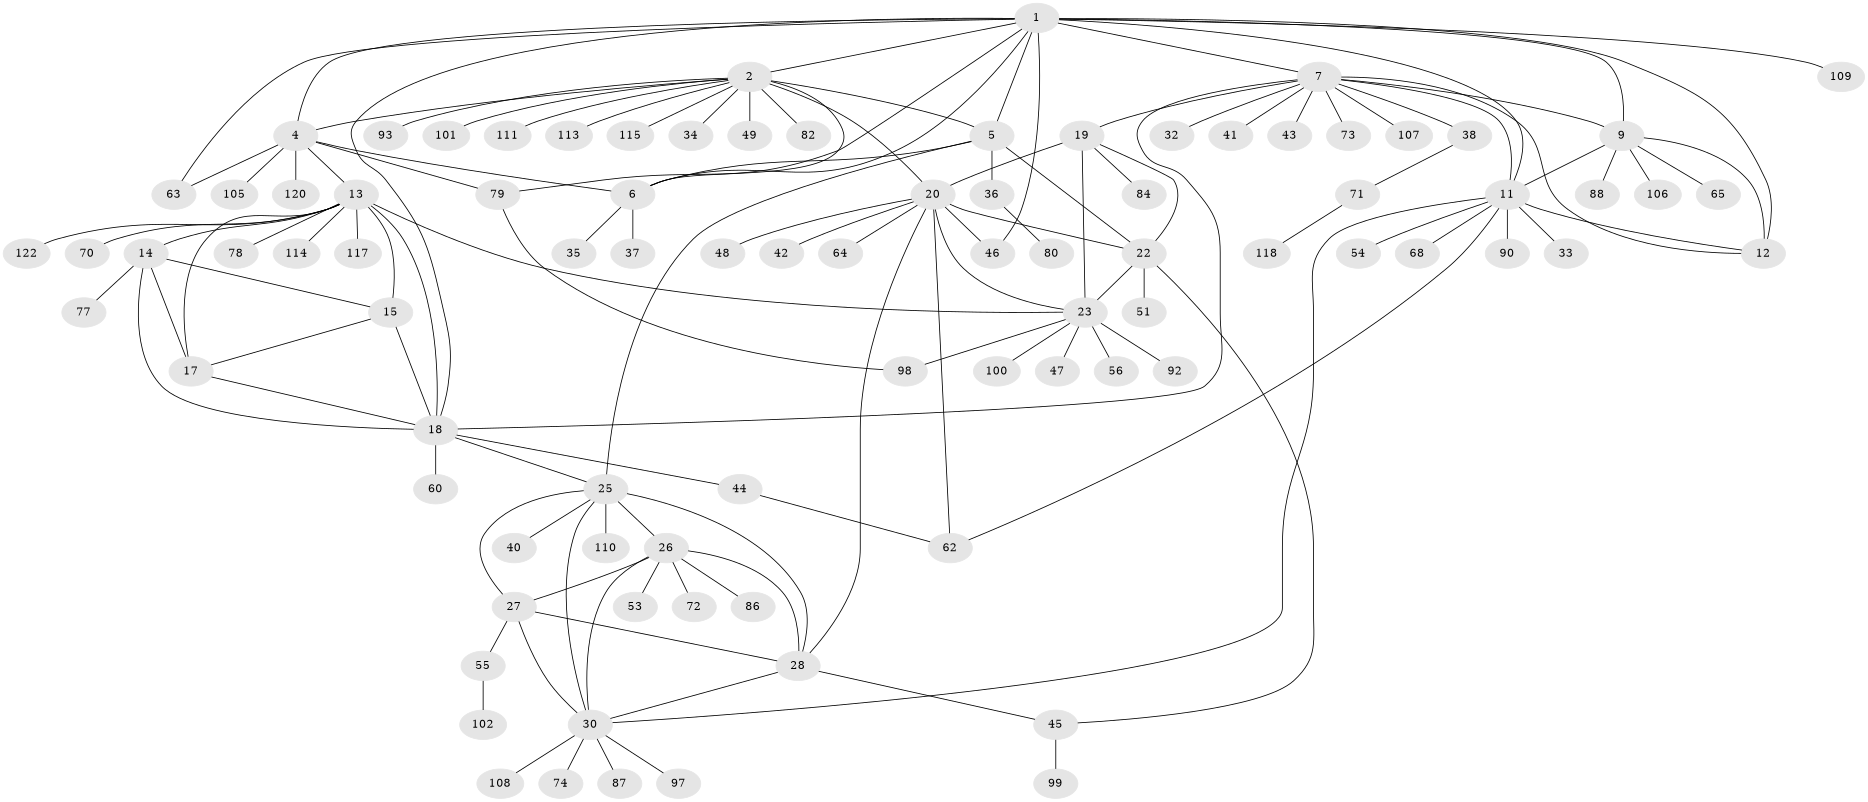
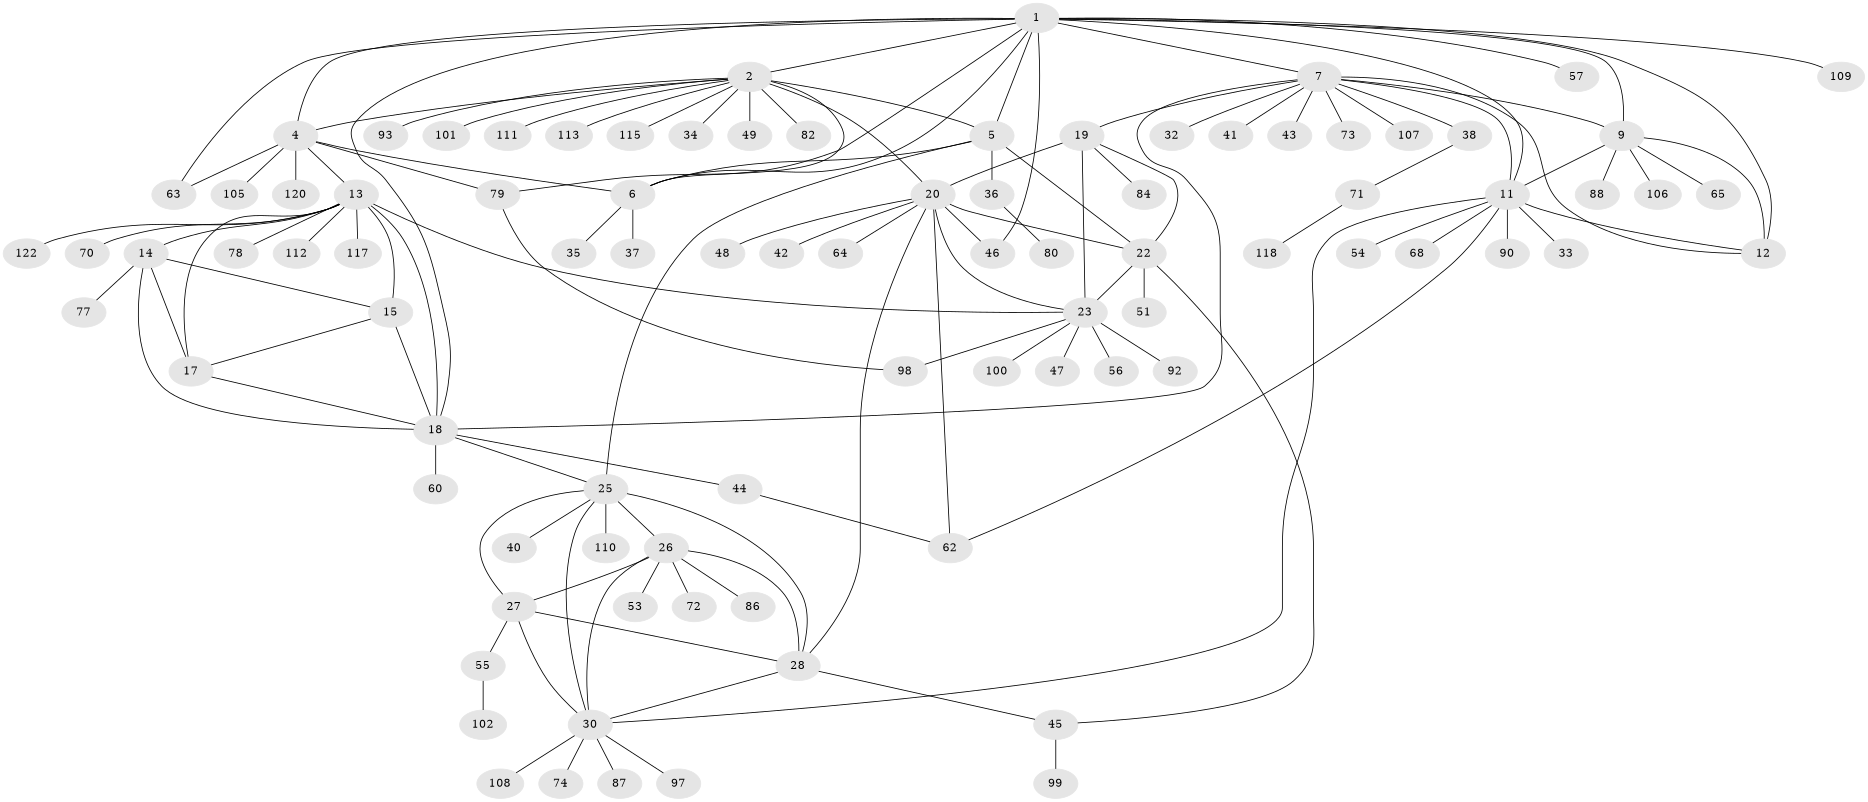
none -> (1577, 77)
(297, 254) -> (297, 254)
